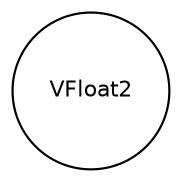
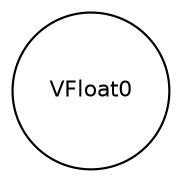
(91, 91) -> (91, 91)
